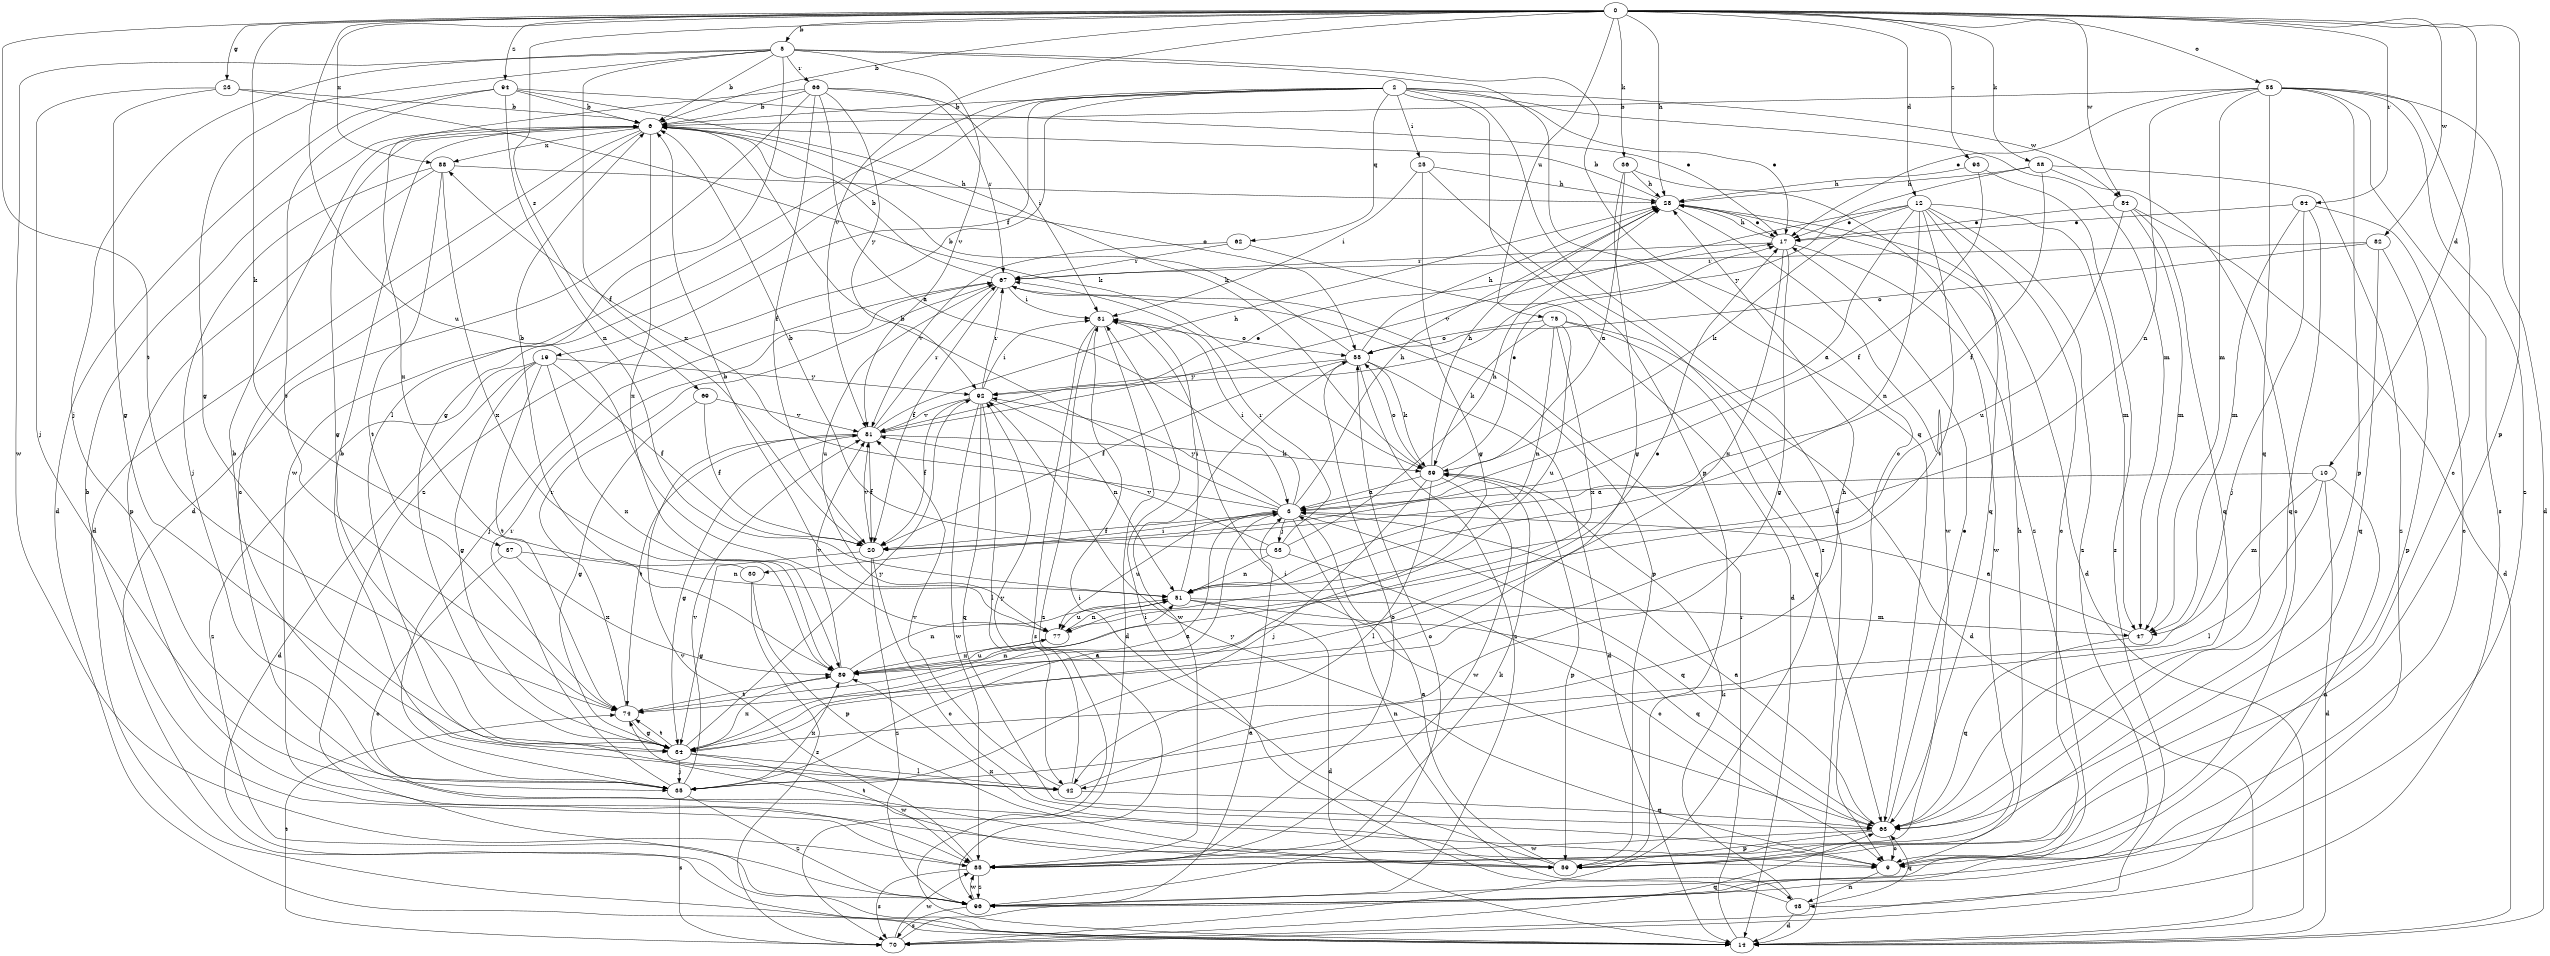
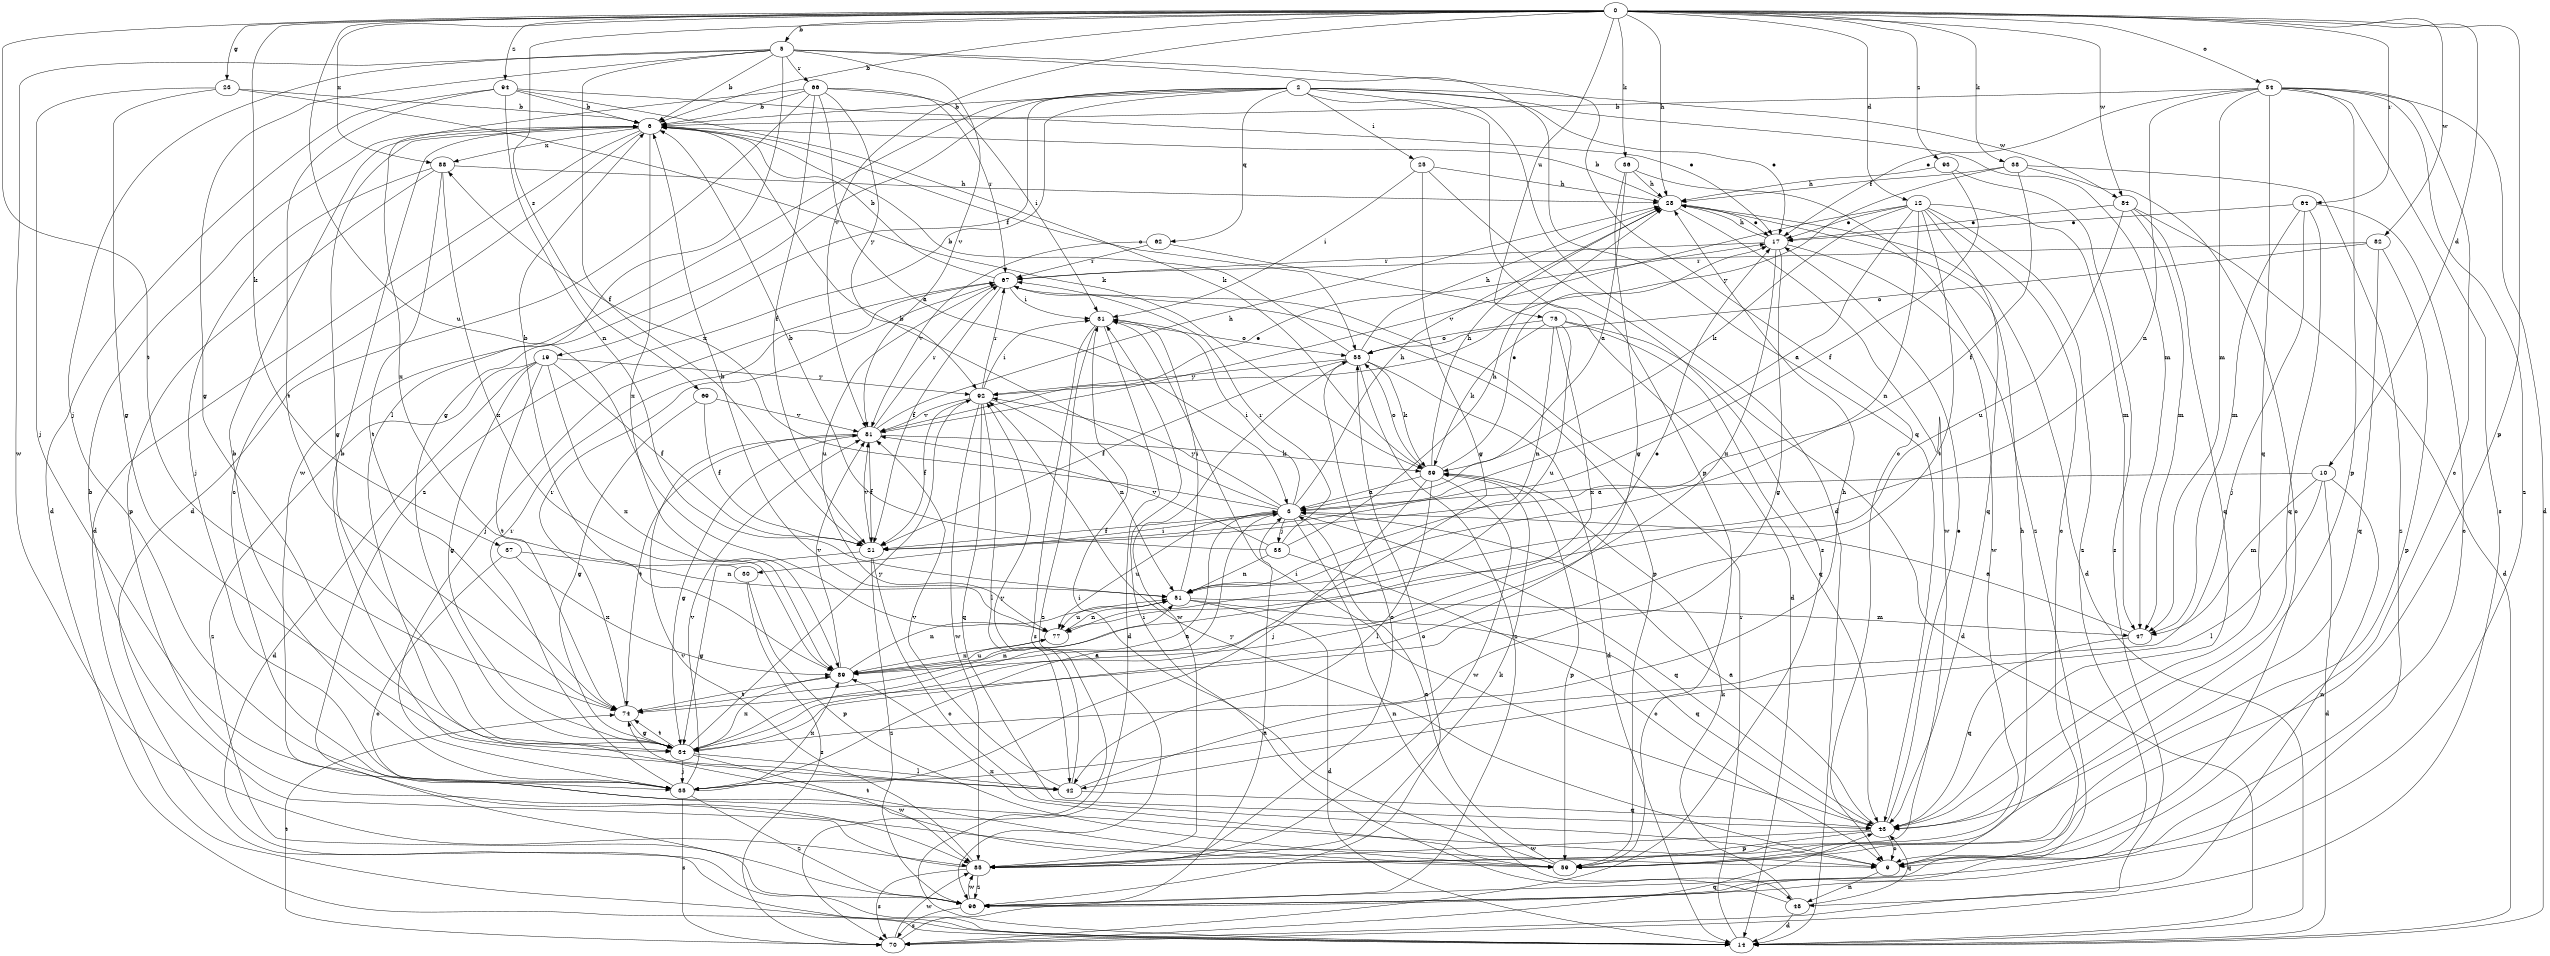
(2270, 88) -> (2270, 88)
(1910, 184) -> (1871, 184)
(871, 550) -> (871, 550)
(1883, 829) -> (1883, 829)
